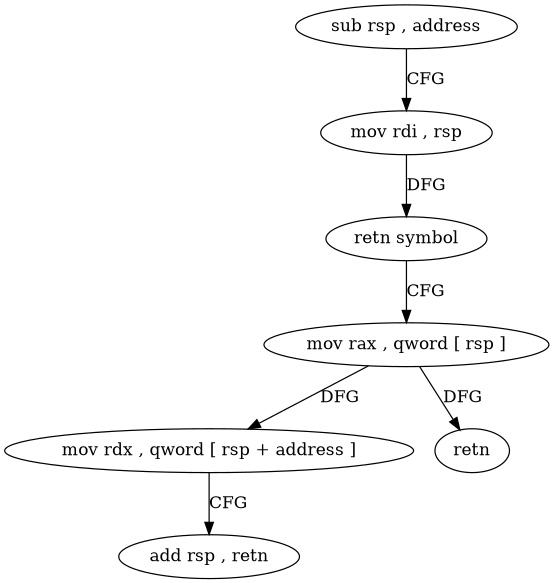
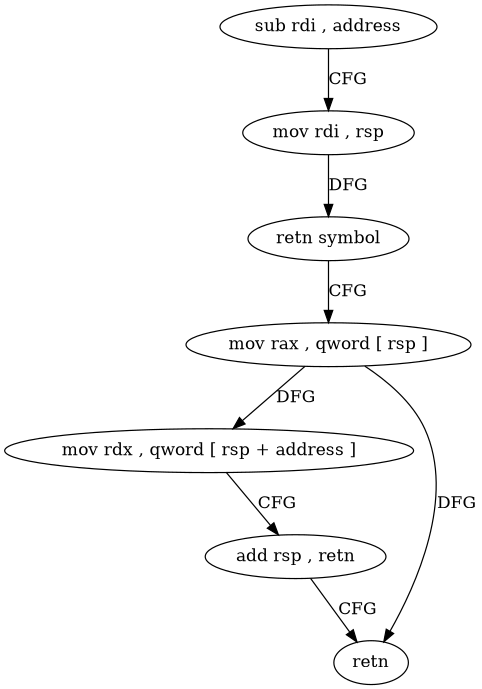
(406, 27) -> (328, 27)
none -> (330, 605)
